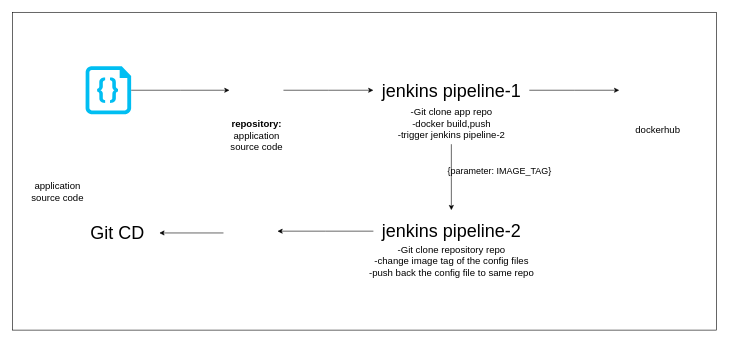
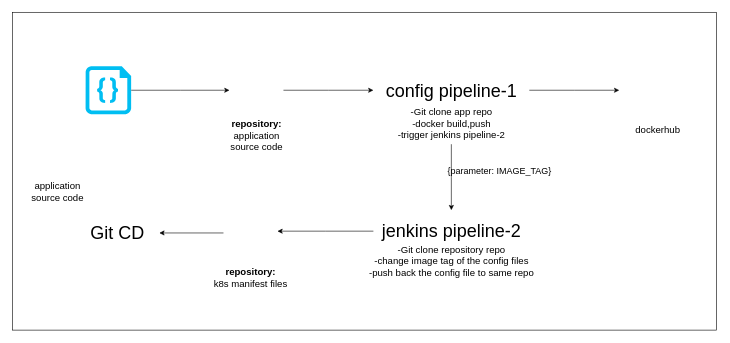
(452, 90) -> (452, 90)
none -> (251, 278)
